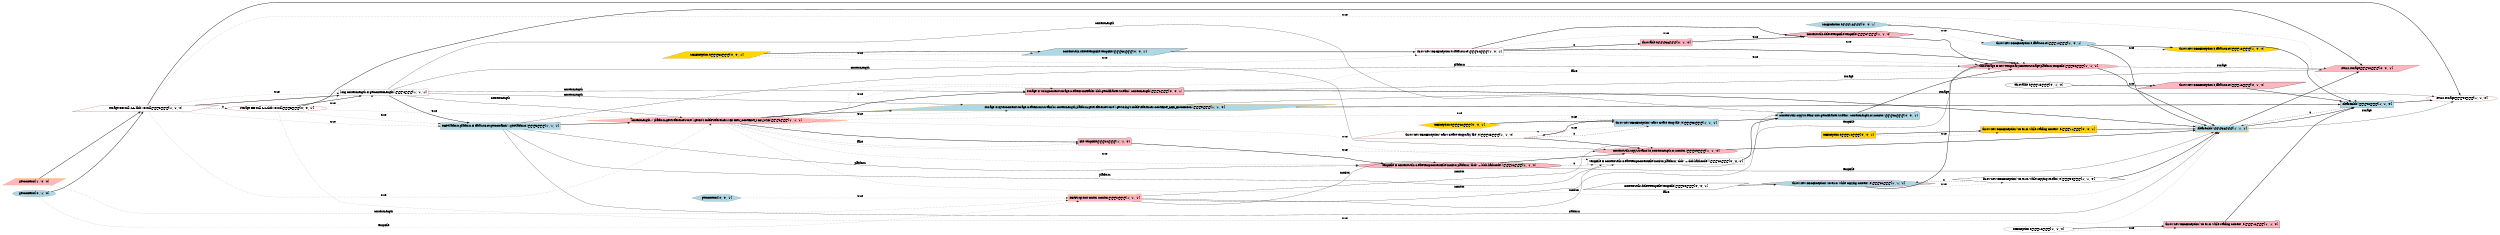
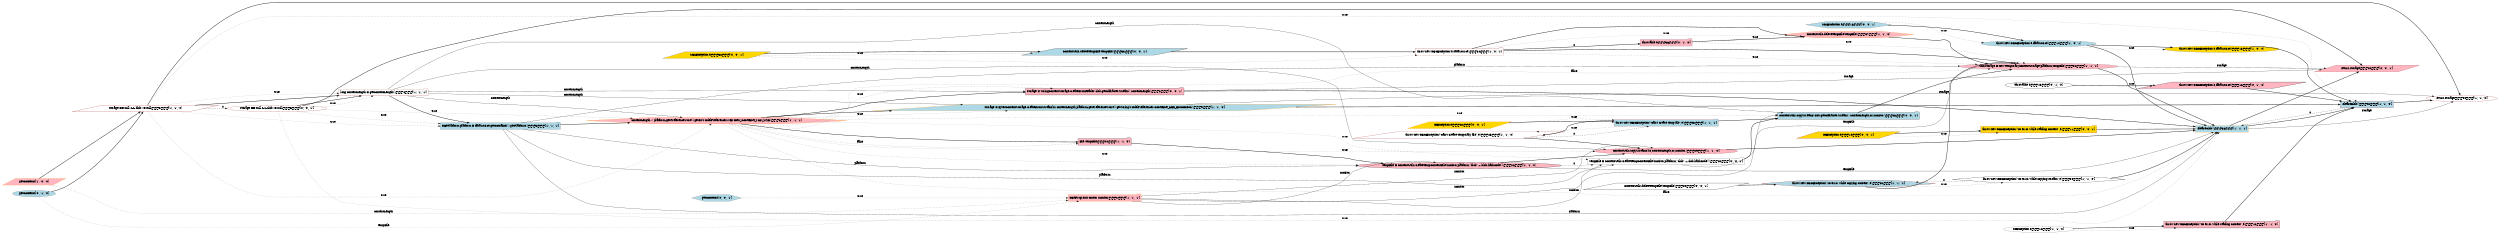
(1849, 35) -> (1849, 35)
(1459, 125) -> (1459, 125)
(1849, 135) -> (1849, 135)
